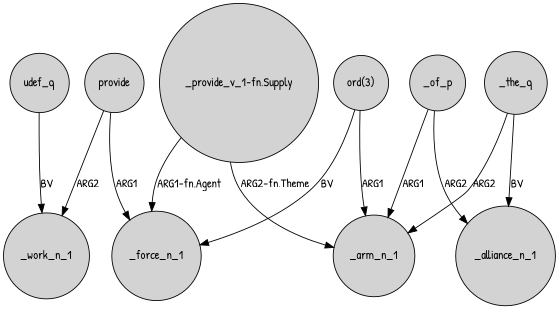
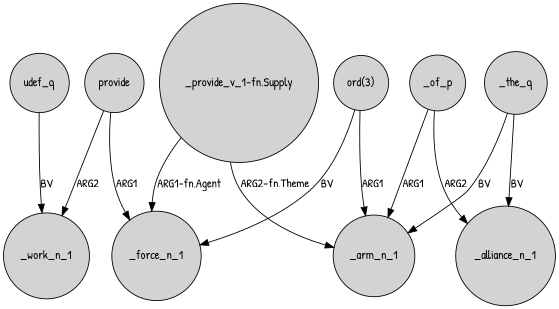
(484, 184) -> (484, 184)
